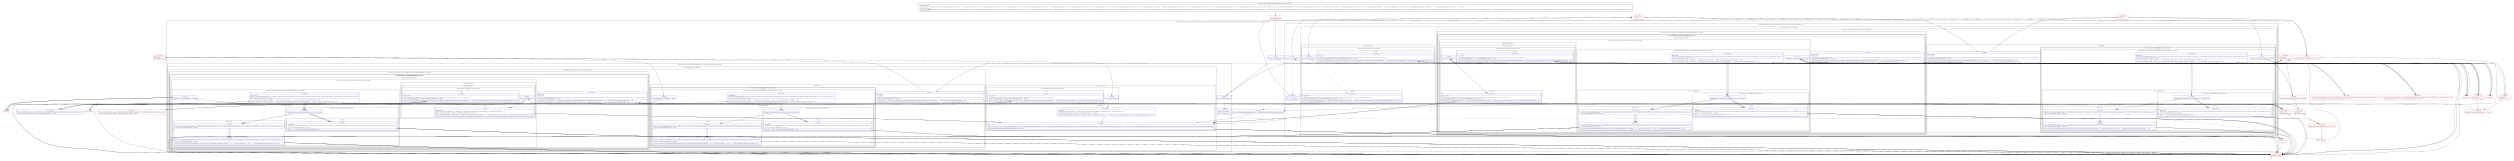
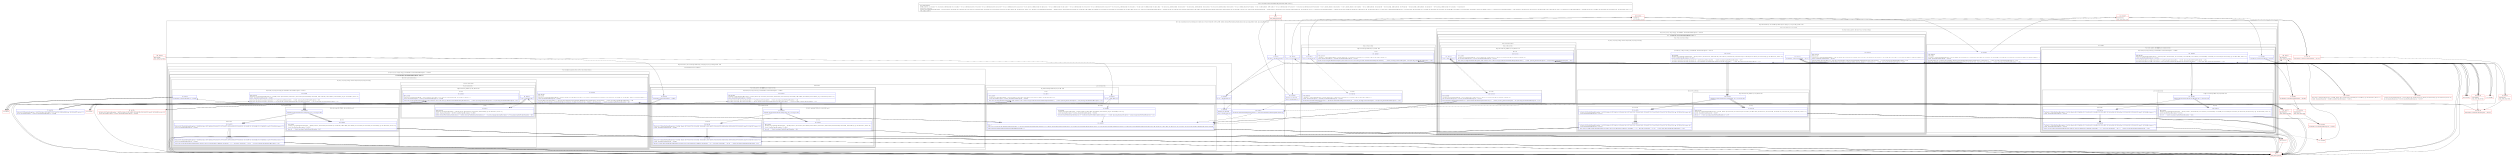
(930, 97) -> none
